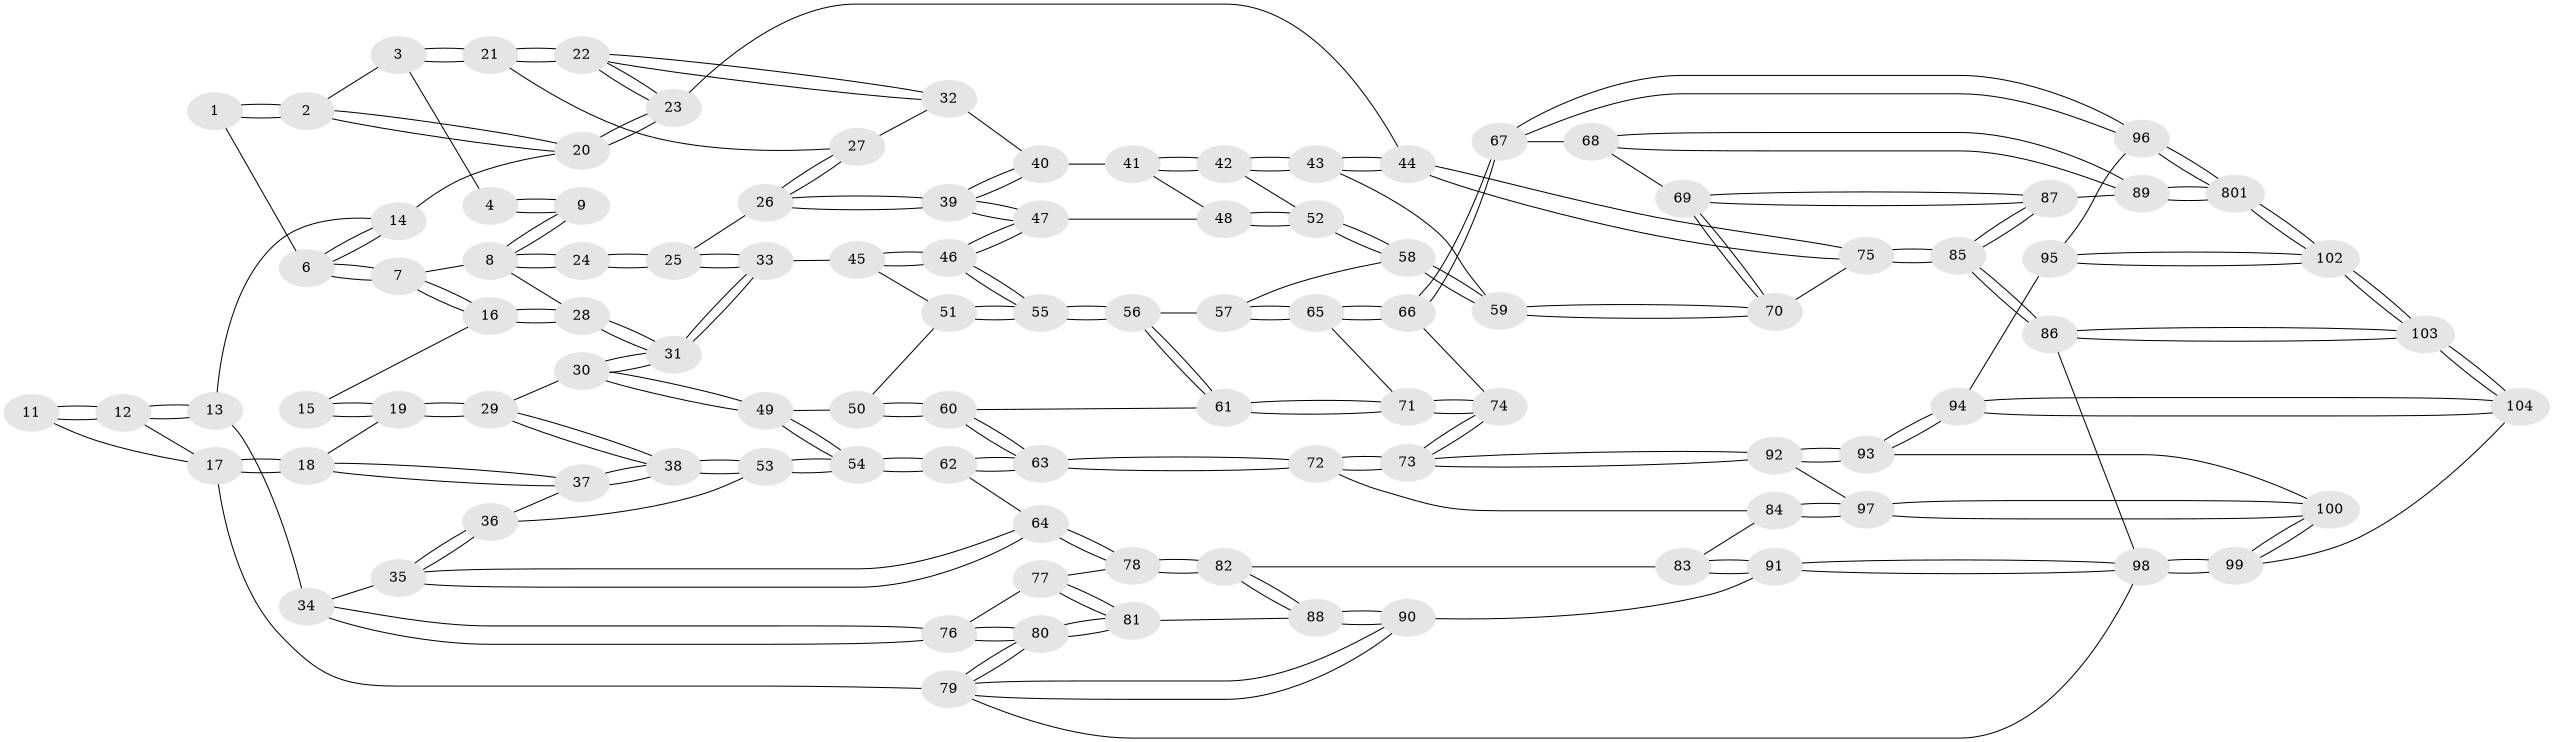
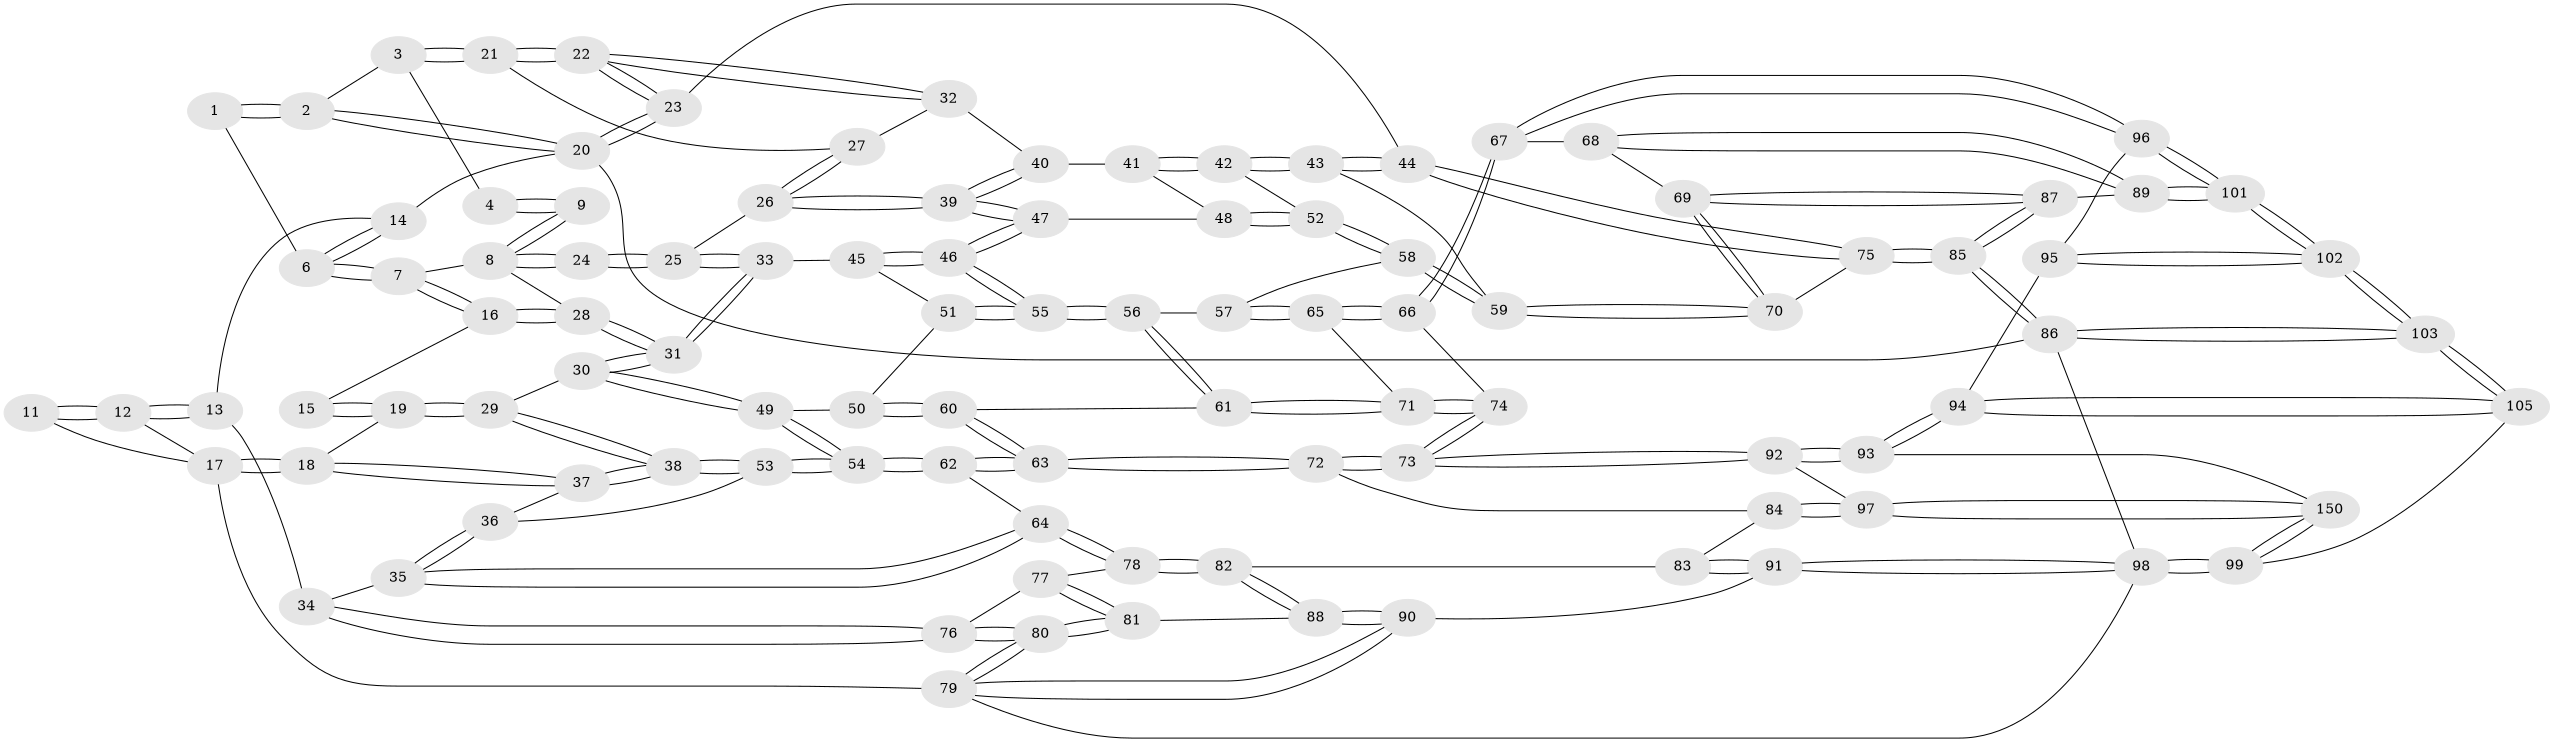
(2235, 194) -> (2235, 194)
none -> (1262, 360)
(2520, 407) -> (2520, 407)
(2330, 510) -> (2330, 510)
